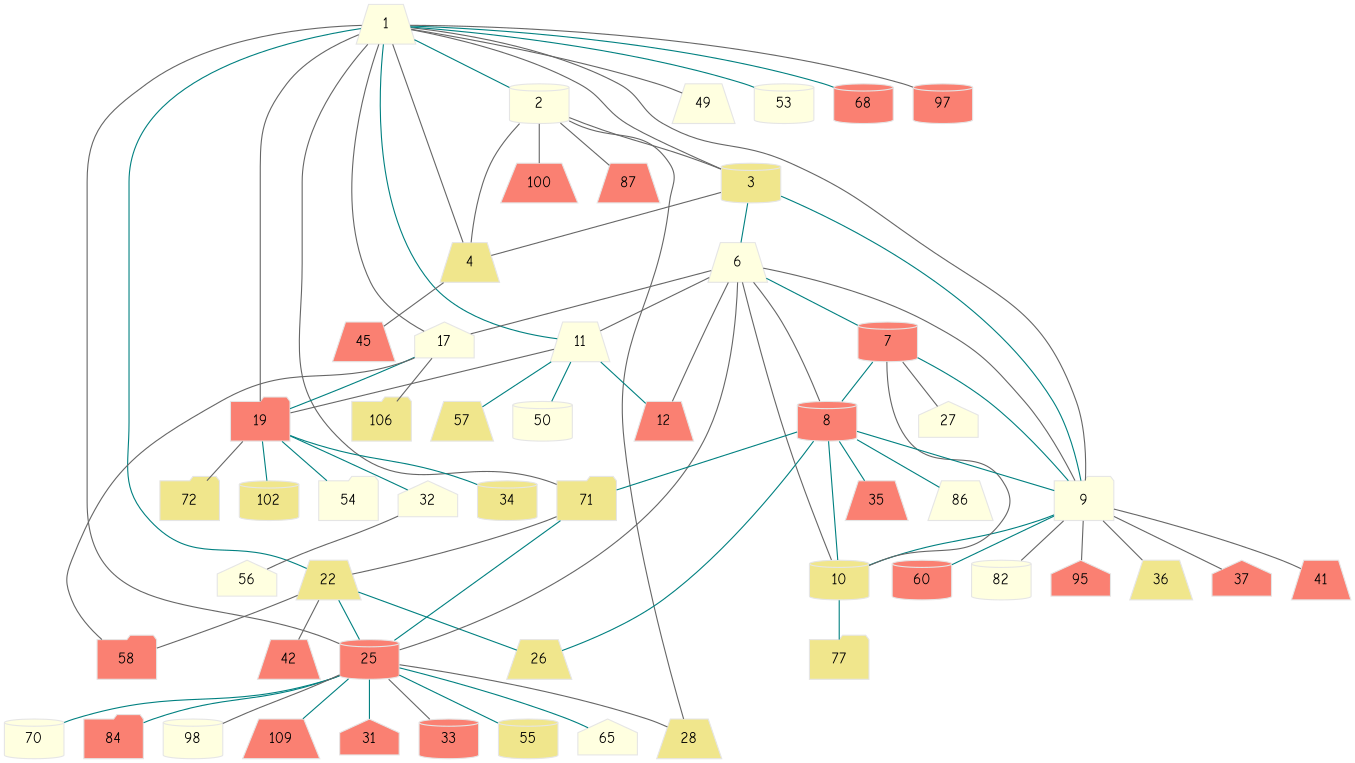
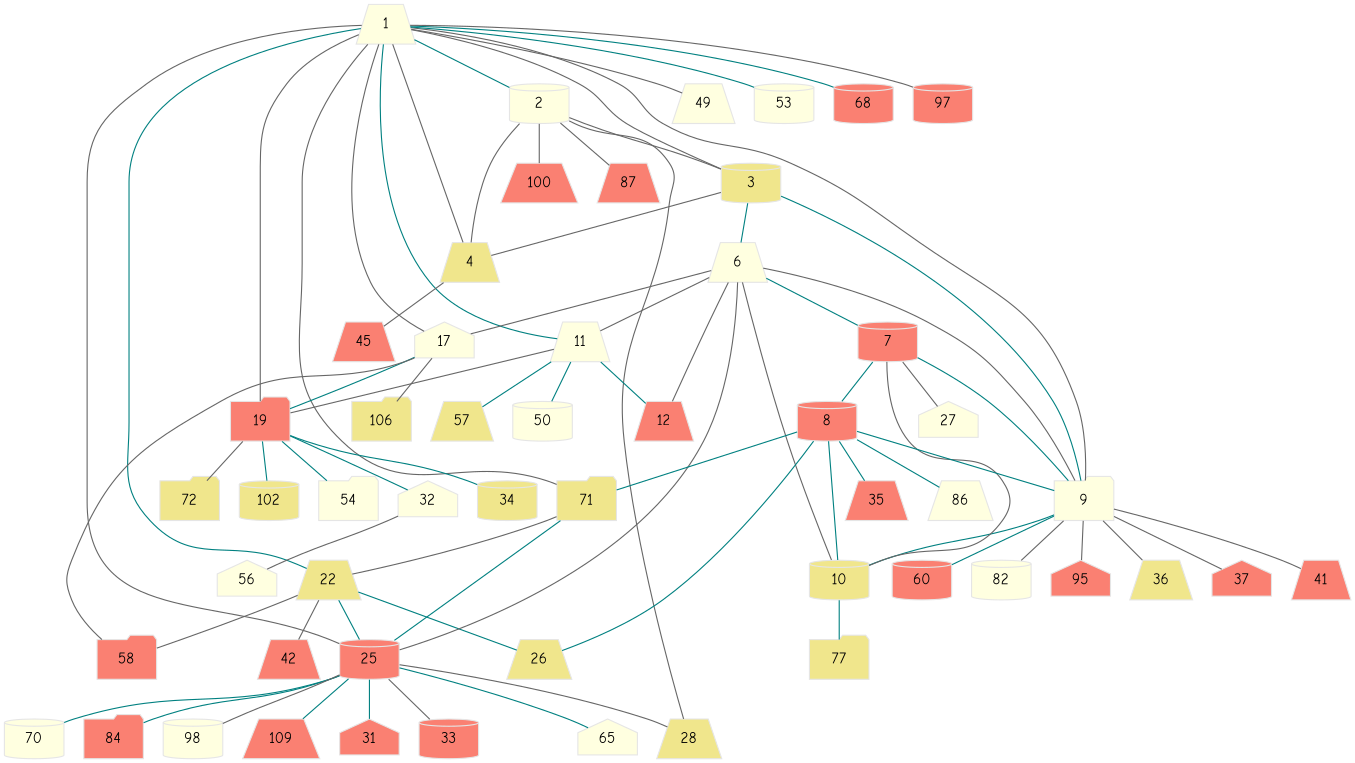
(791, 339) -> none
(528, 739) -> none
